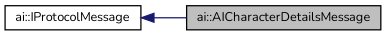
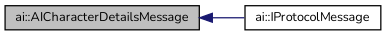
(170, 18) -> (228, 18)
